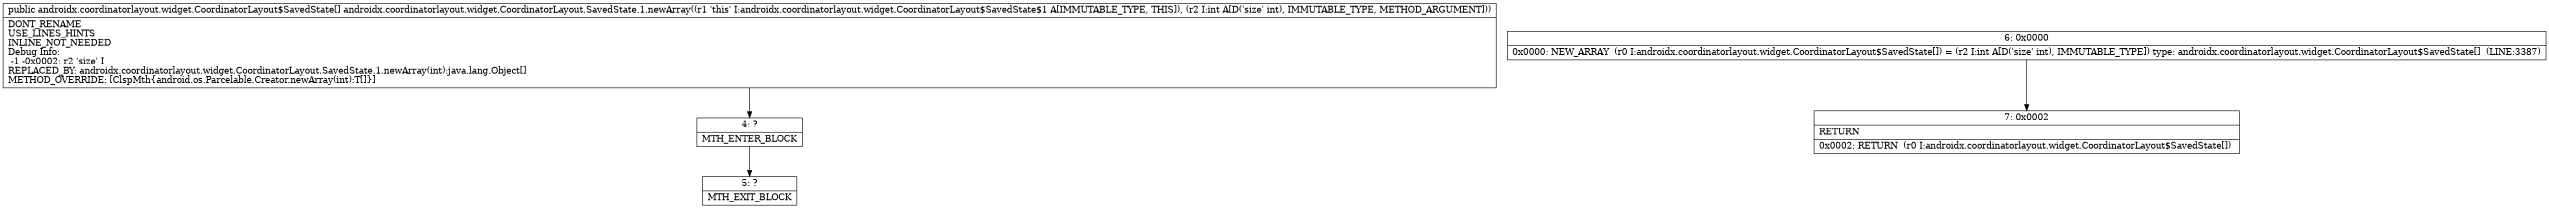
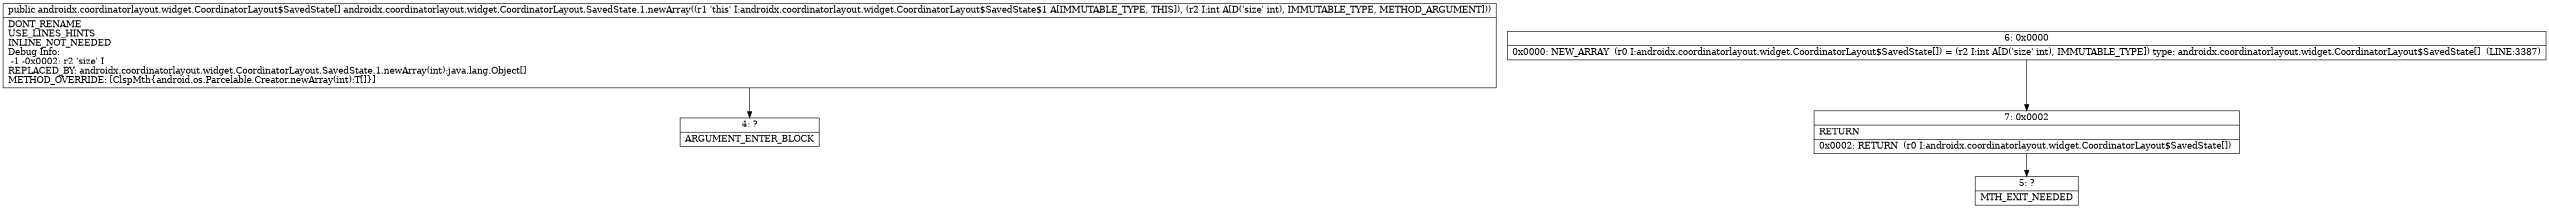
(750, 139) -> (750, 139)
(750, 159) -> (2027, 162)
(750, 198) -> (2027, 198)
